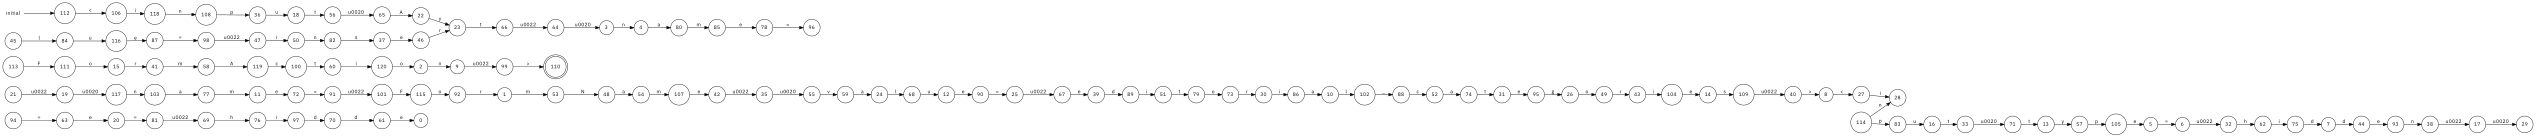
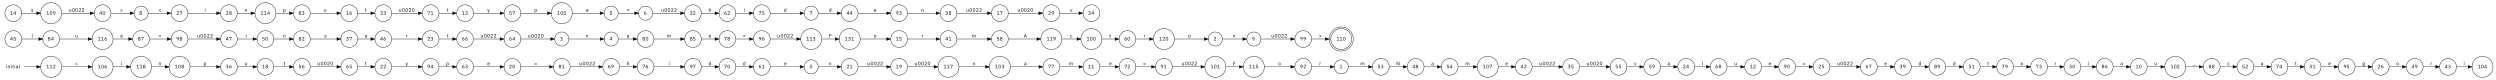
(401, 13) -> (366, 64)
none -> (1091, 13)
(437, 21) -> (405, 67)
none -> (783, 39)
(65, 67) -> (850, 39)
none -> (828, 67)
(1147, 92) -> (1955, 64)
(1346, 92) -> (2156, 64)
(1689, 95) -> none
(1879, 111) -> (244, 13)
(39, 118) -> (448, 64)
